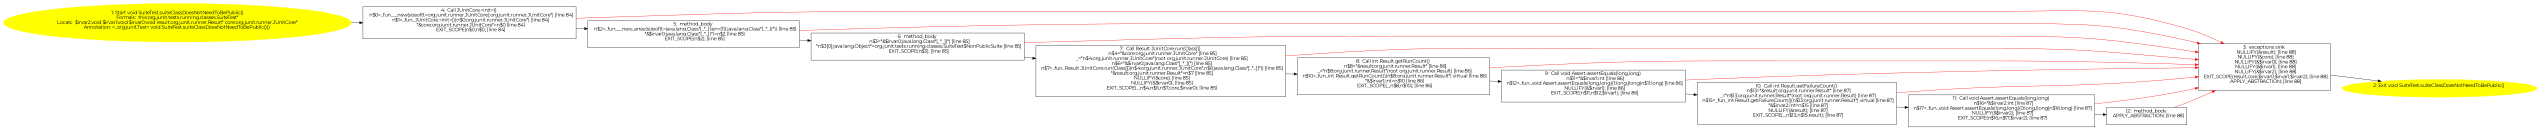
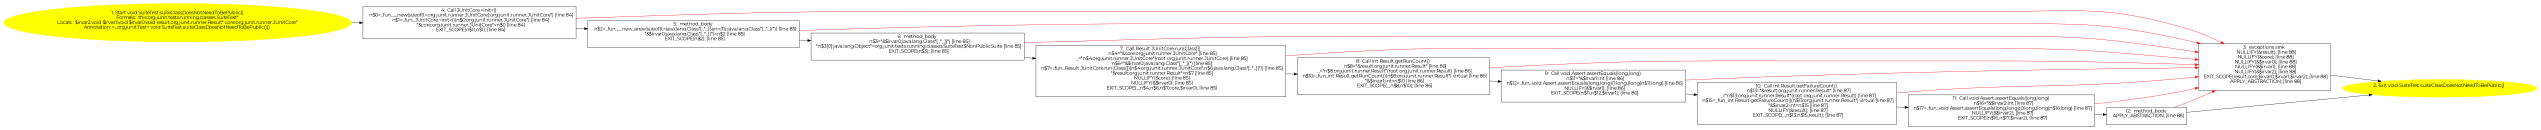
none -> (2278, 104)
